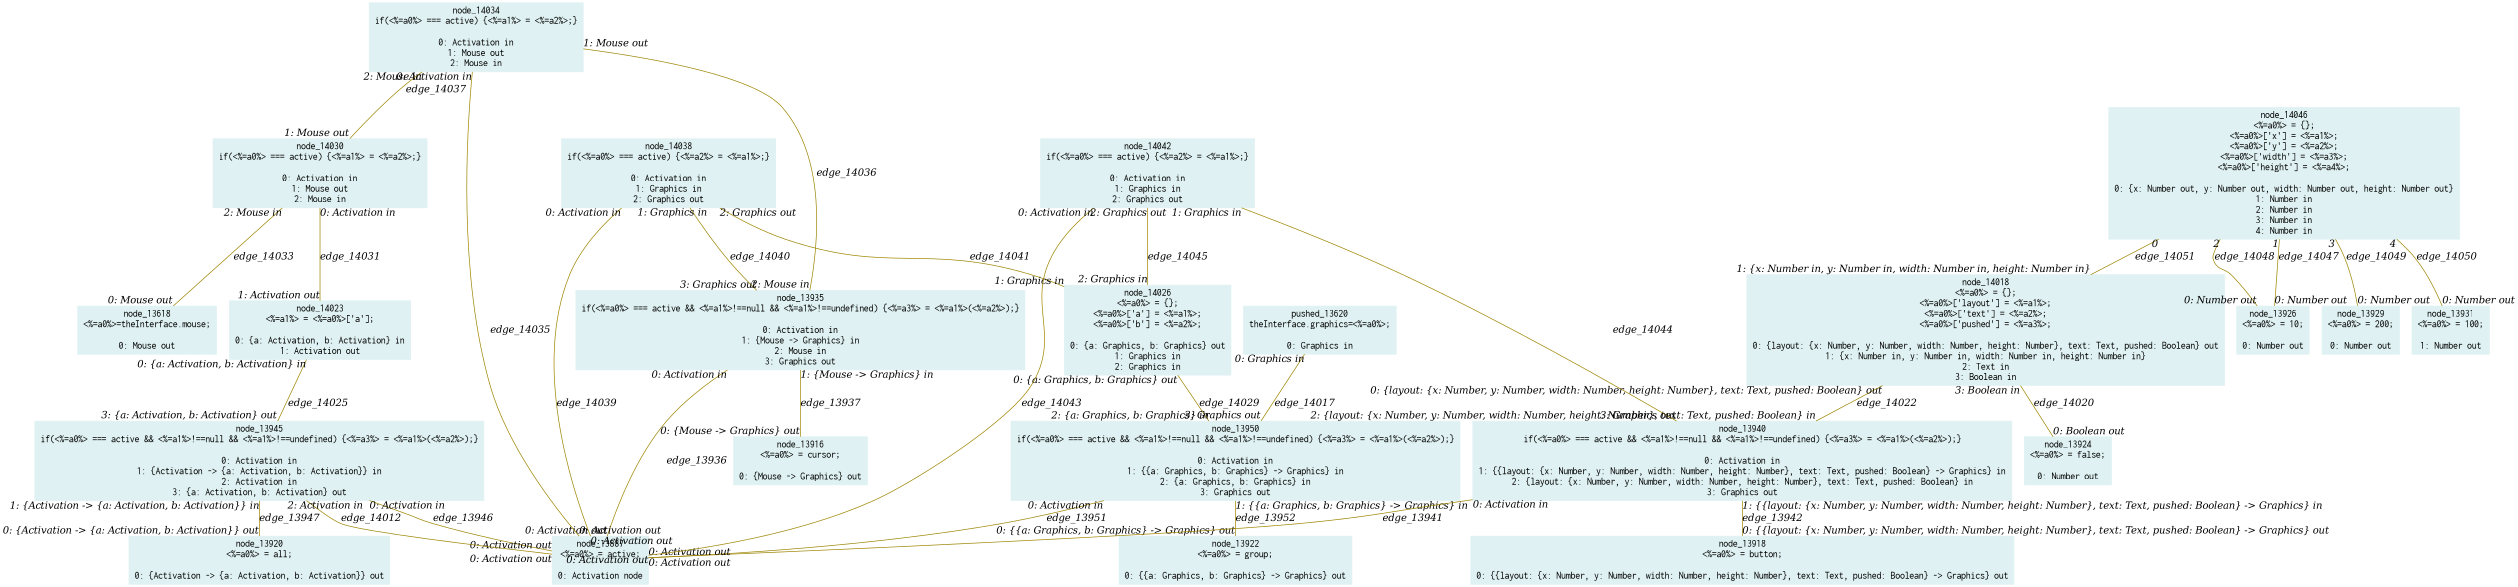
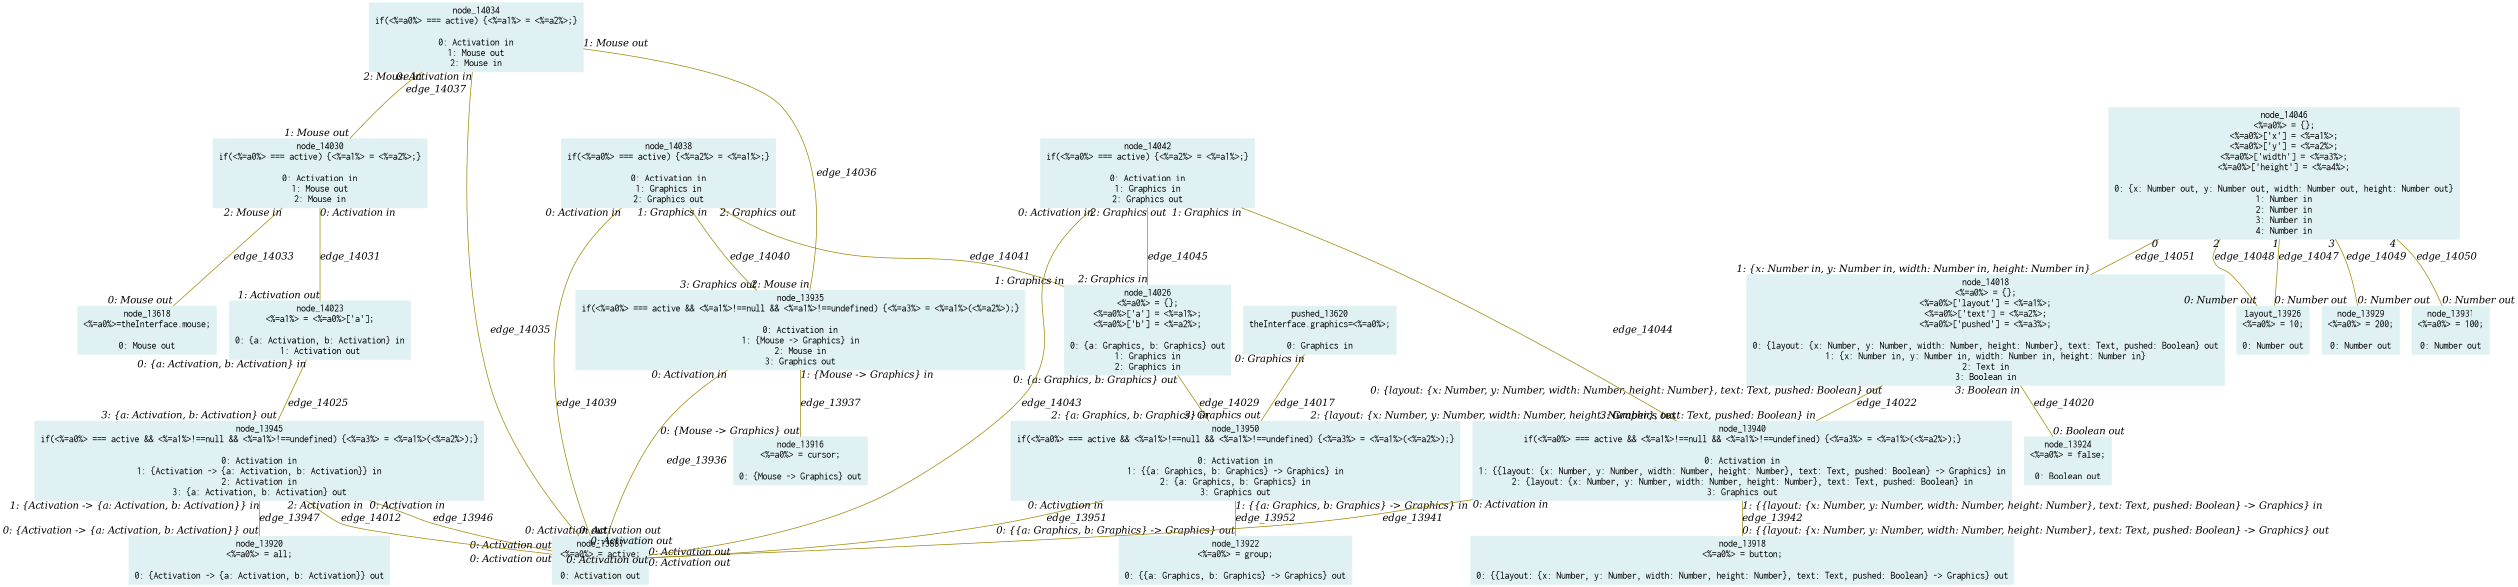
(2273, 330) -> (2273, 330)
(2451, 330) -> (2451, 330)
(2068, 461) -> (2068, 461)
(600, 560) -> (600, 560)
